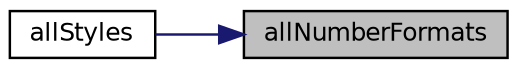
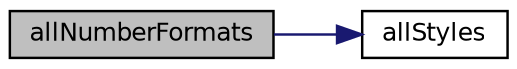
(187, 34) -> (305, 34)
